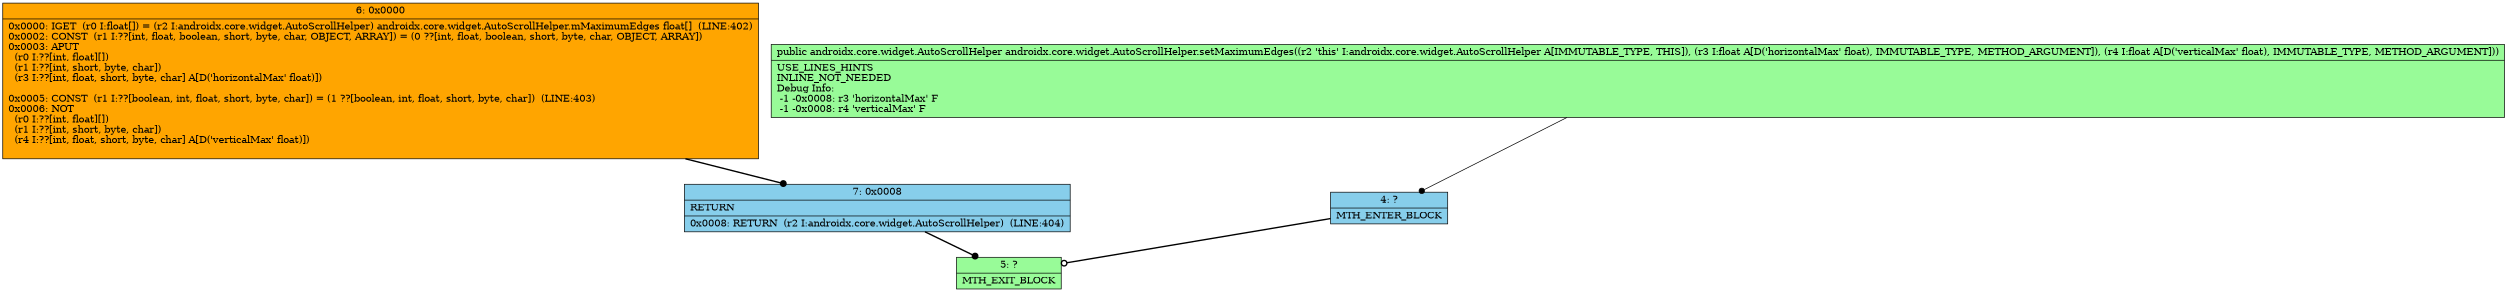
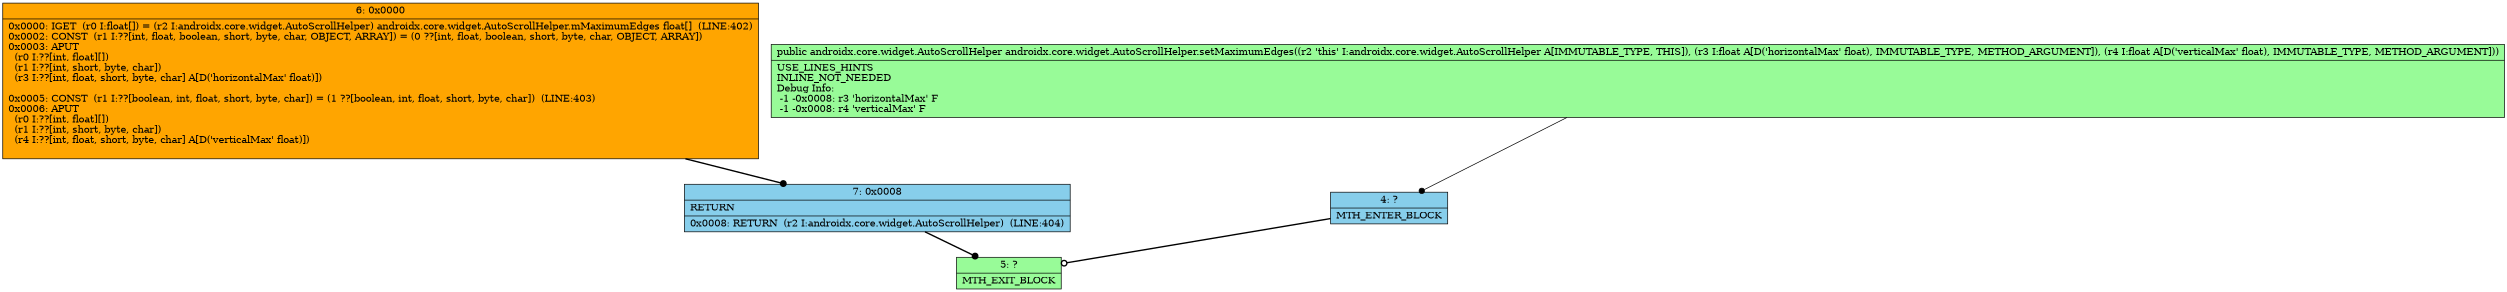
(44, 109) -> (47, 109)
